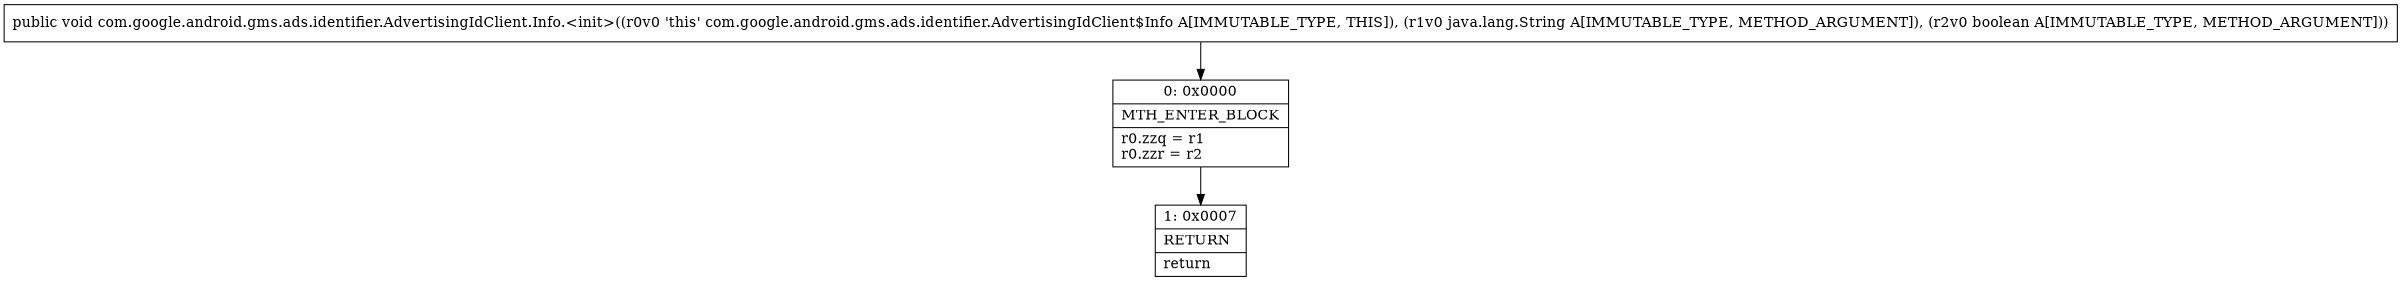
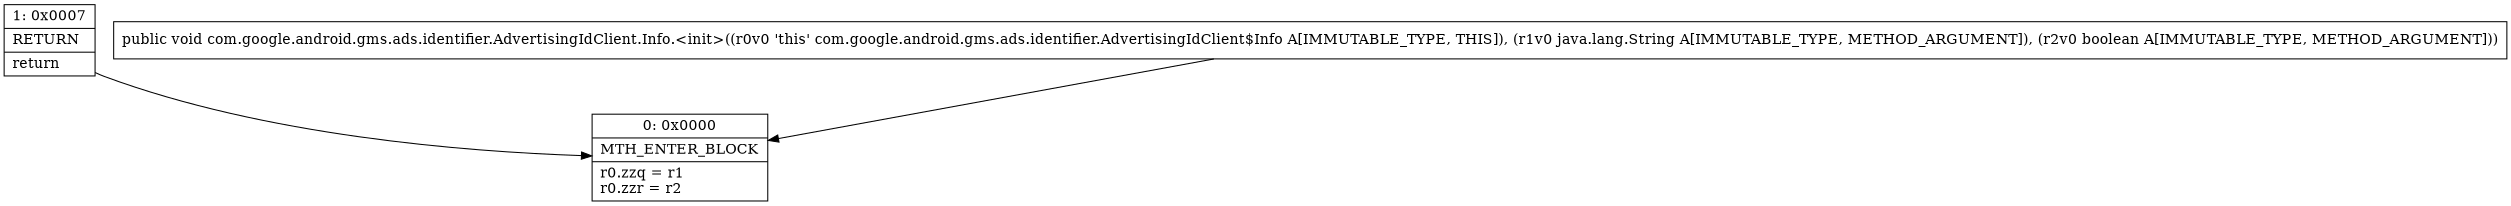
(1201, 181) -> (335, 133)
